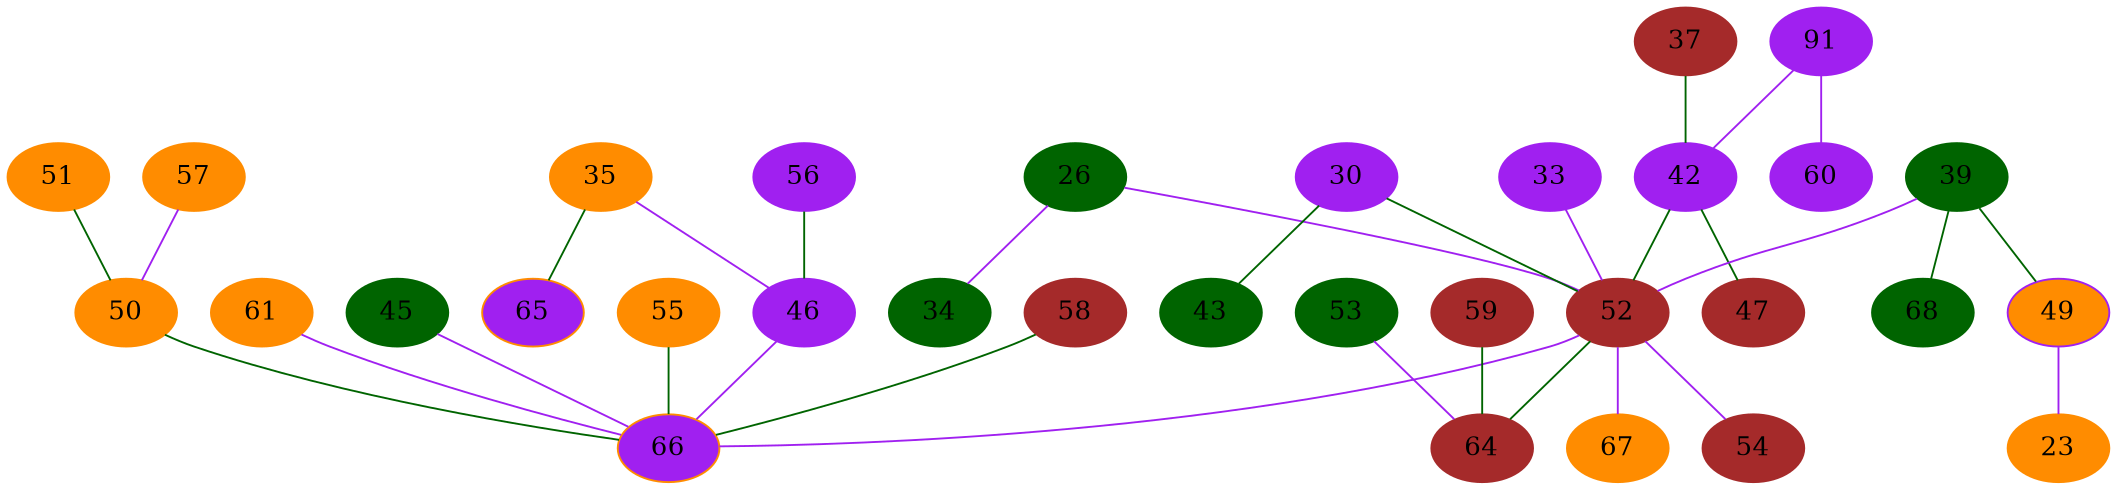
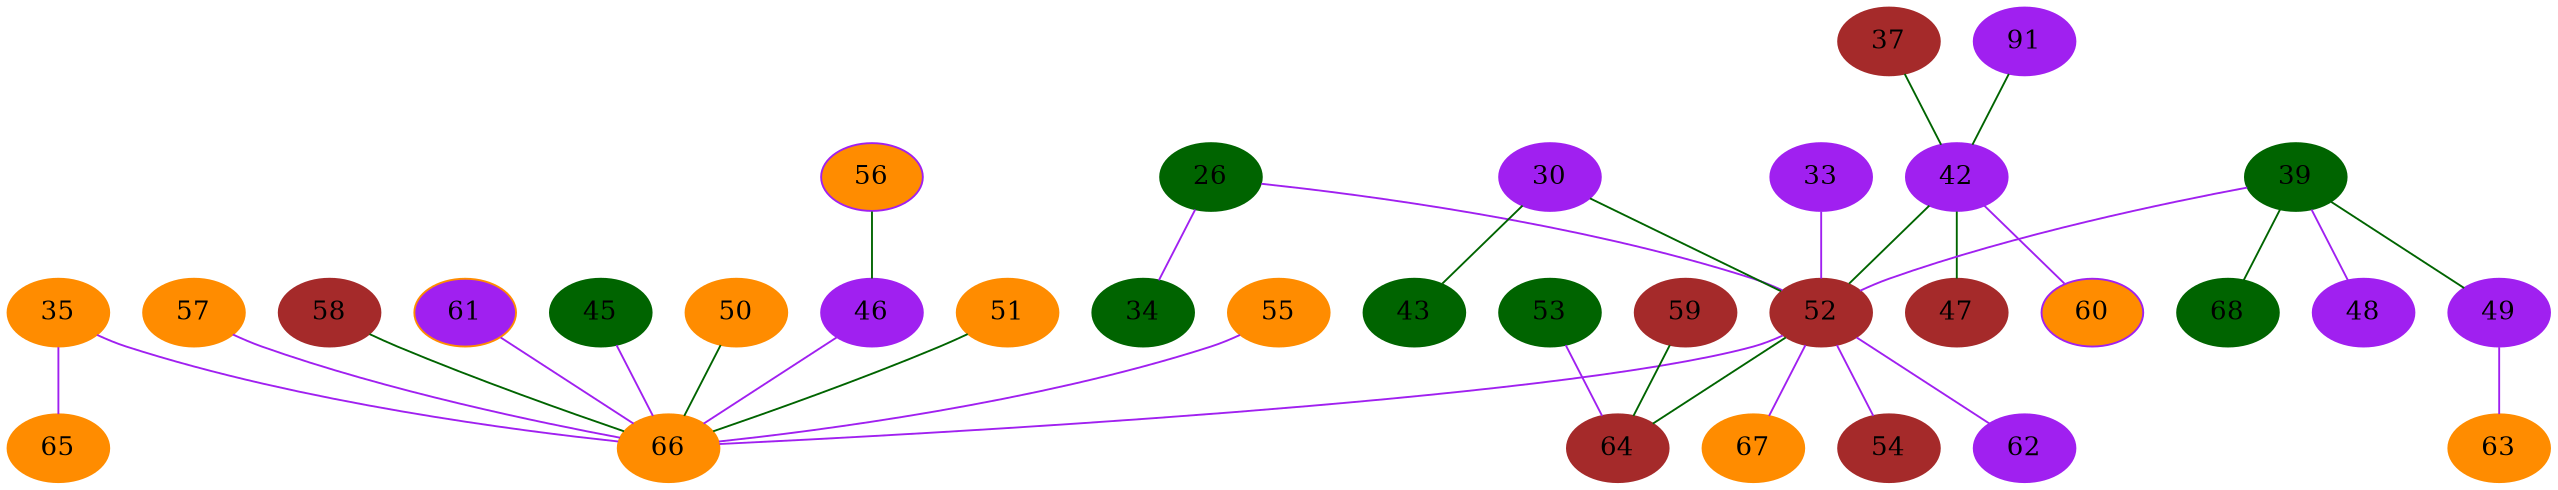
(1754, 109) -> (1991, 109)
(1821, 109) -> (2028, 249)
(804, 177) -> (872, 177)
(1821, 177) -> (2092, 313)
(92, 245) -> (841, 385)
(160, 245) -> (424, 395)
(567, 245) -> (58, 381)
(703, 245) -> (355, 403)
(262, 313) -> (465, 313)
(533, 313) -> (58, 448)
(2058, 313) -> (2499, 313)
none -> (2364, 313)
(669, 381) -> (983, 403)
(669, 448) -> (669, 448)
none -> (2025, 448)
(2058, 448) -> (2499, 448)
